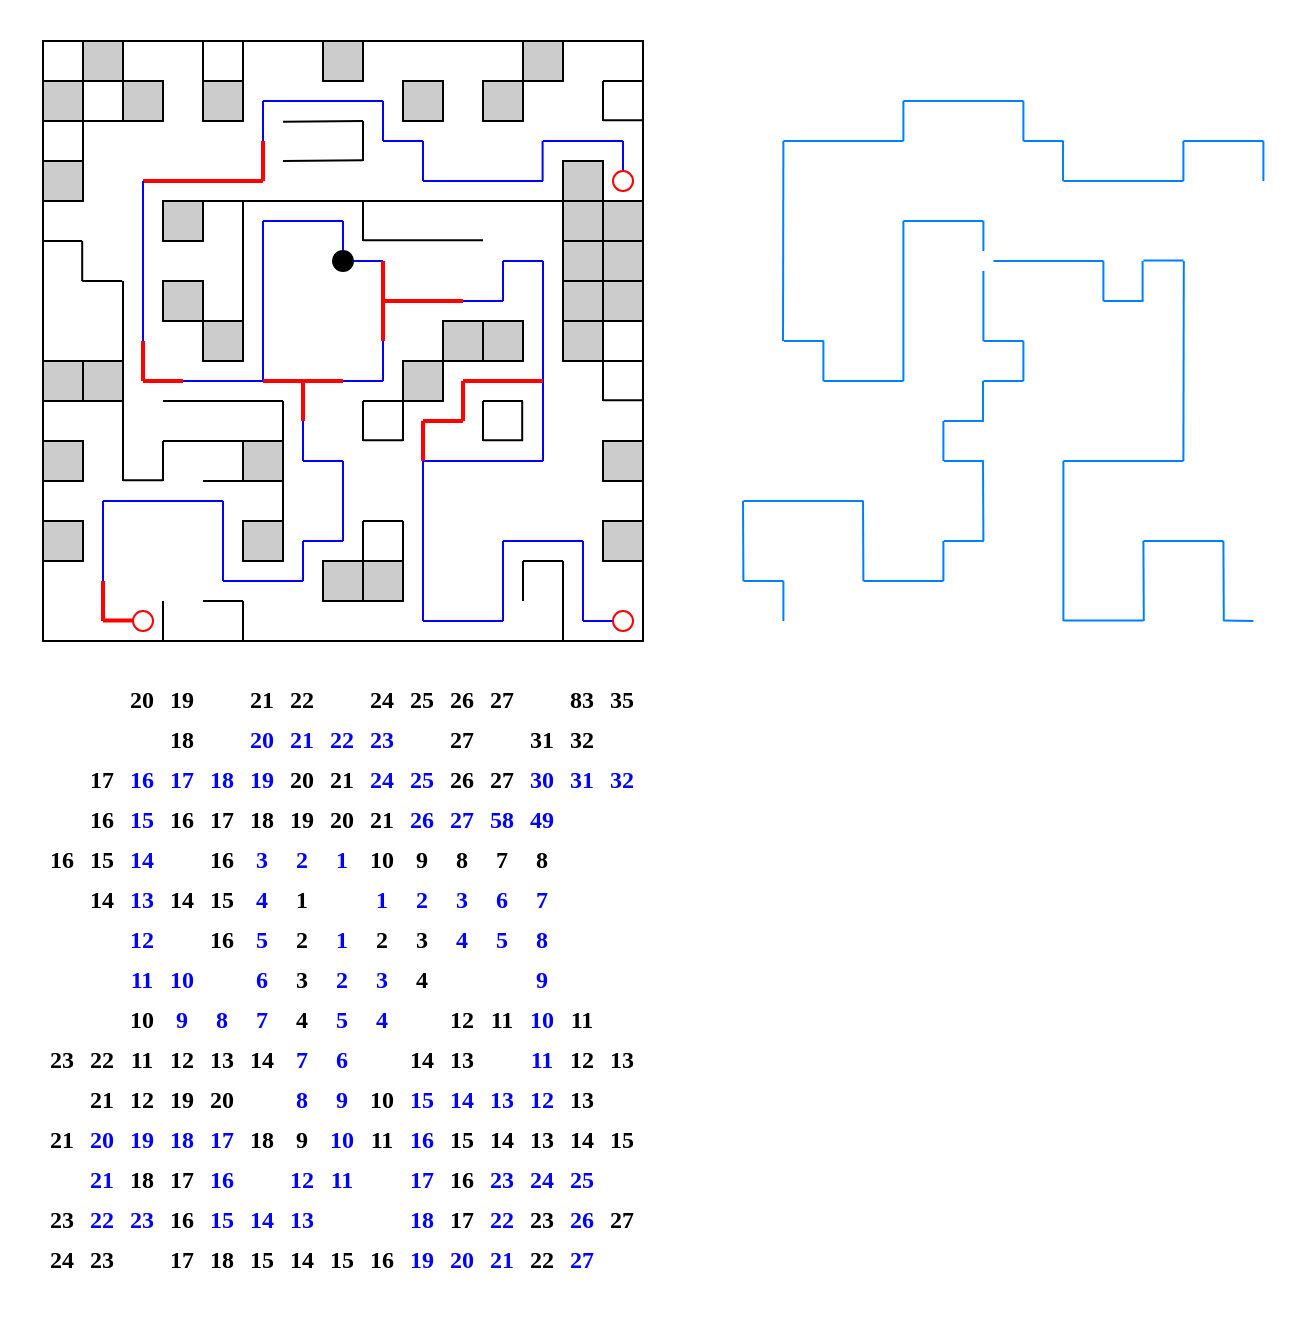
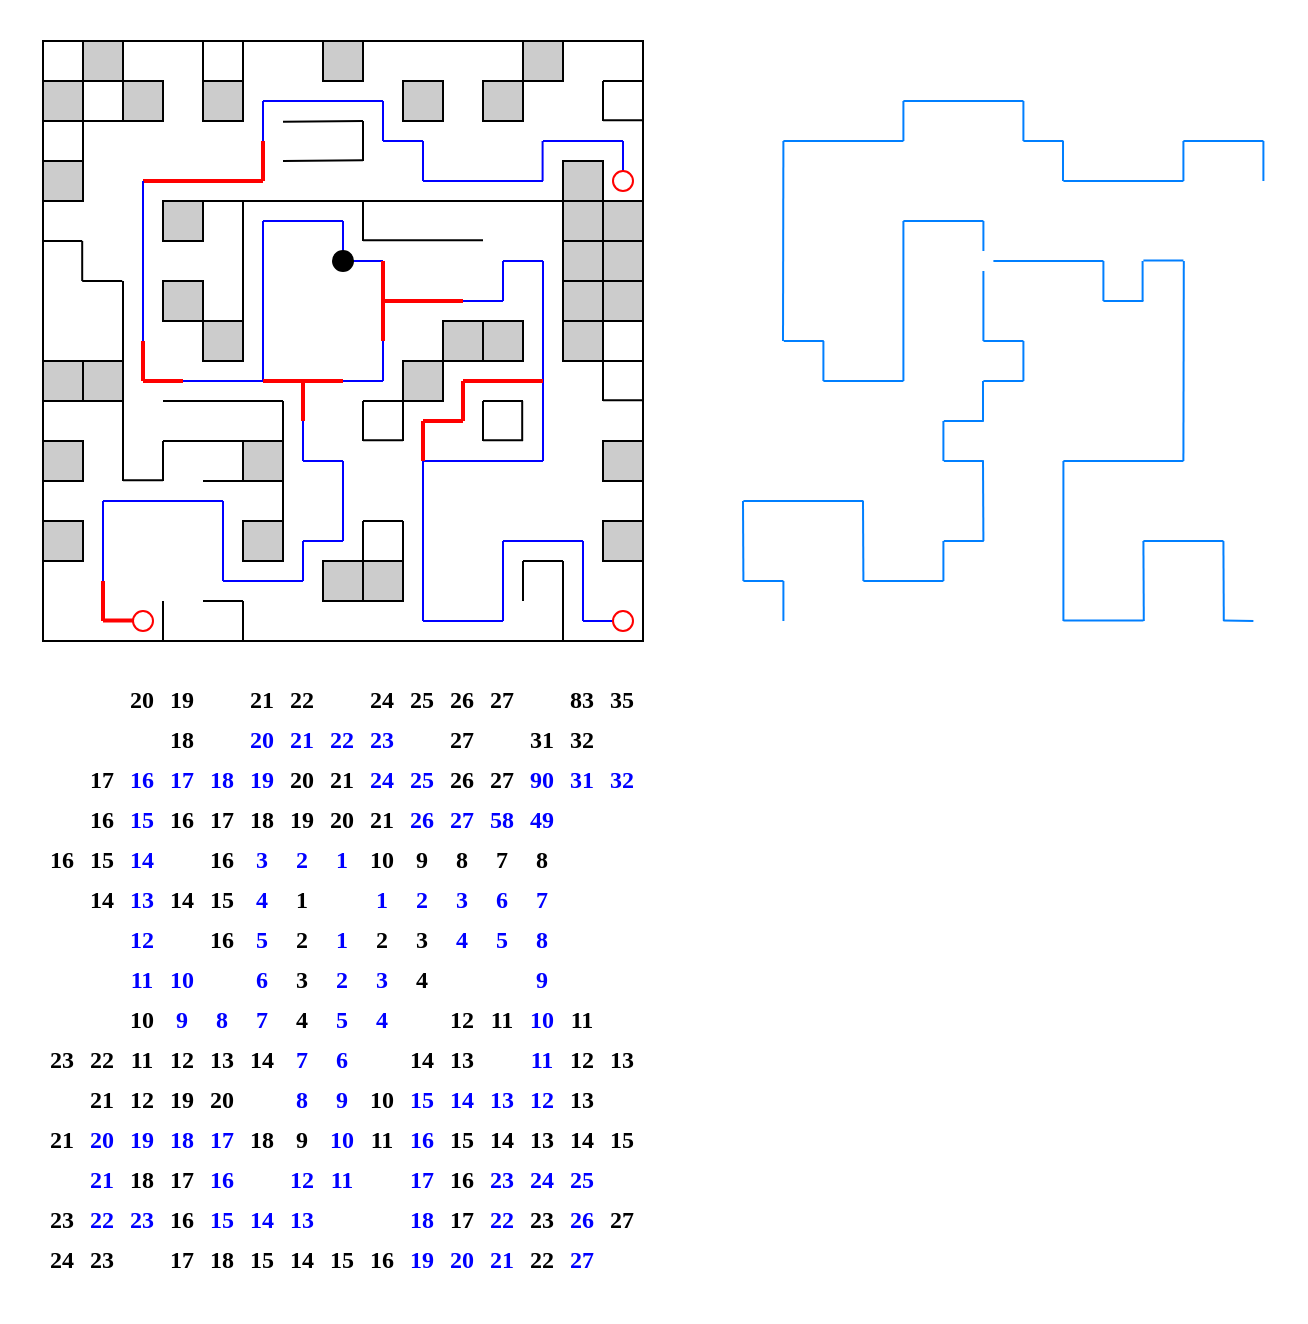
(543, 781) -> (543, 781)
